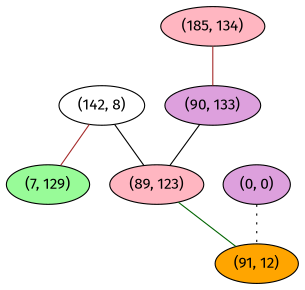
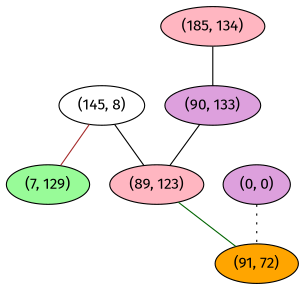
(213, 66) -> (213, 66)
(102, 105) -> (102, 105)
(257, 264) -> (257, 264)
